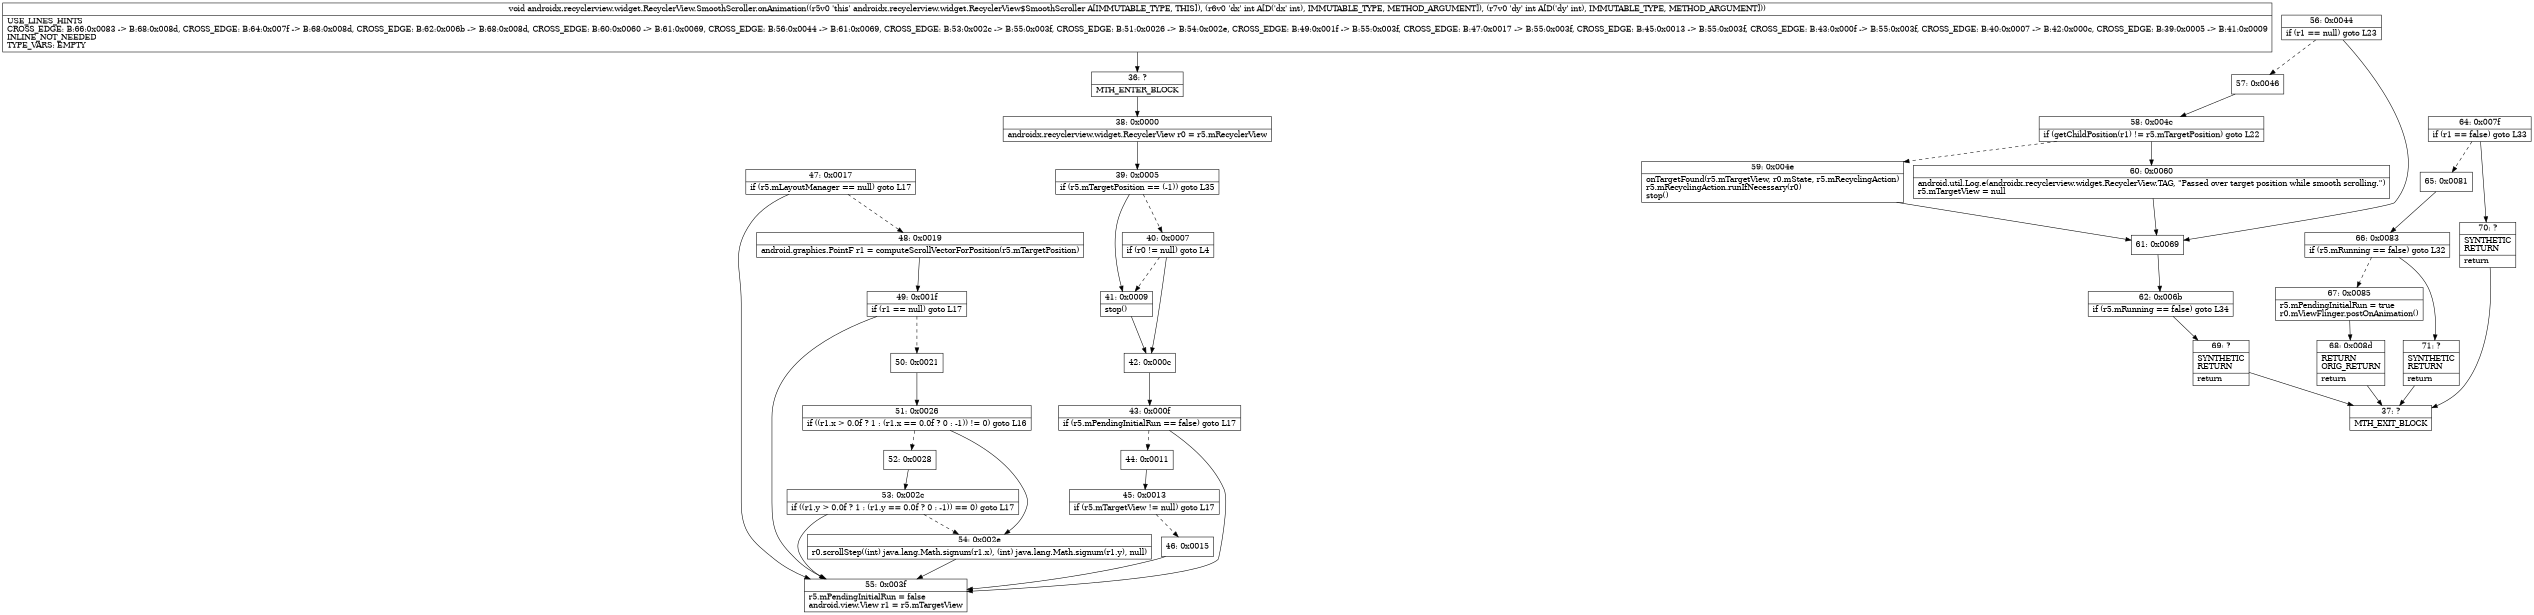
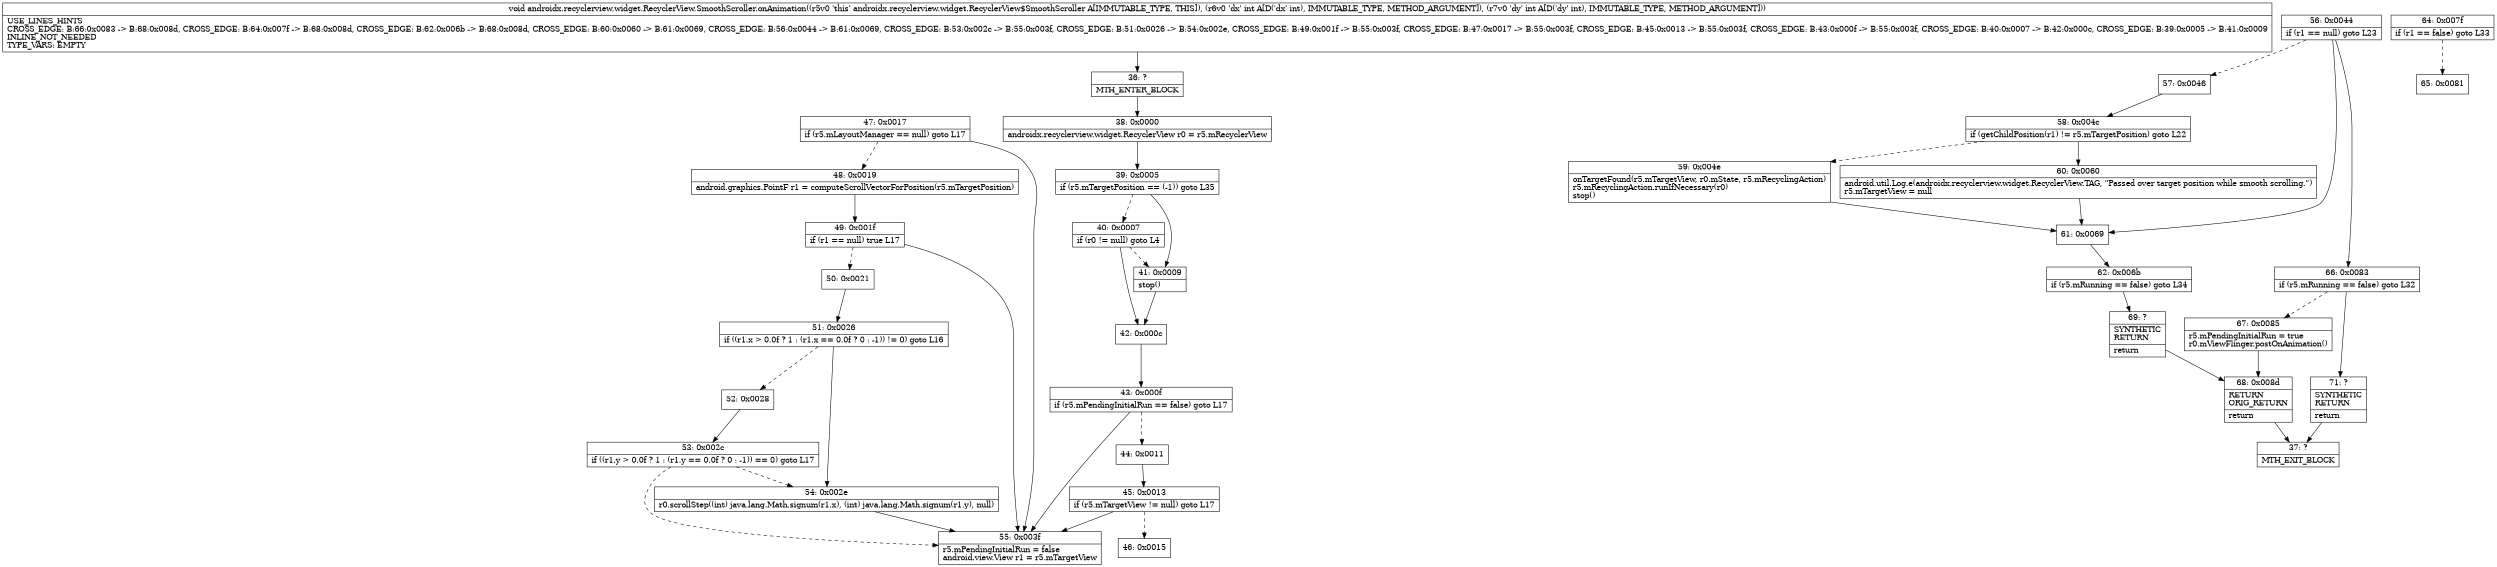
(2415, 210) -> (2352, 150)
(2488, 245) -> none
(917, 310) -> (855, 241)
(2299, 388) -> (2192, 364)
(798, 543) -> (761, 535)
(1070, 577) -> (1090, 521)
